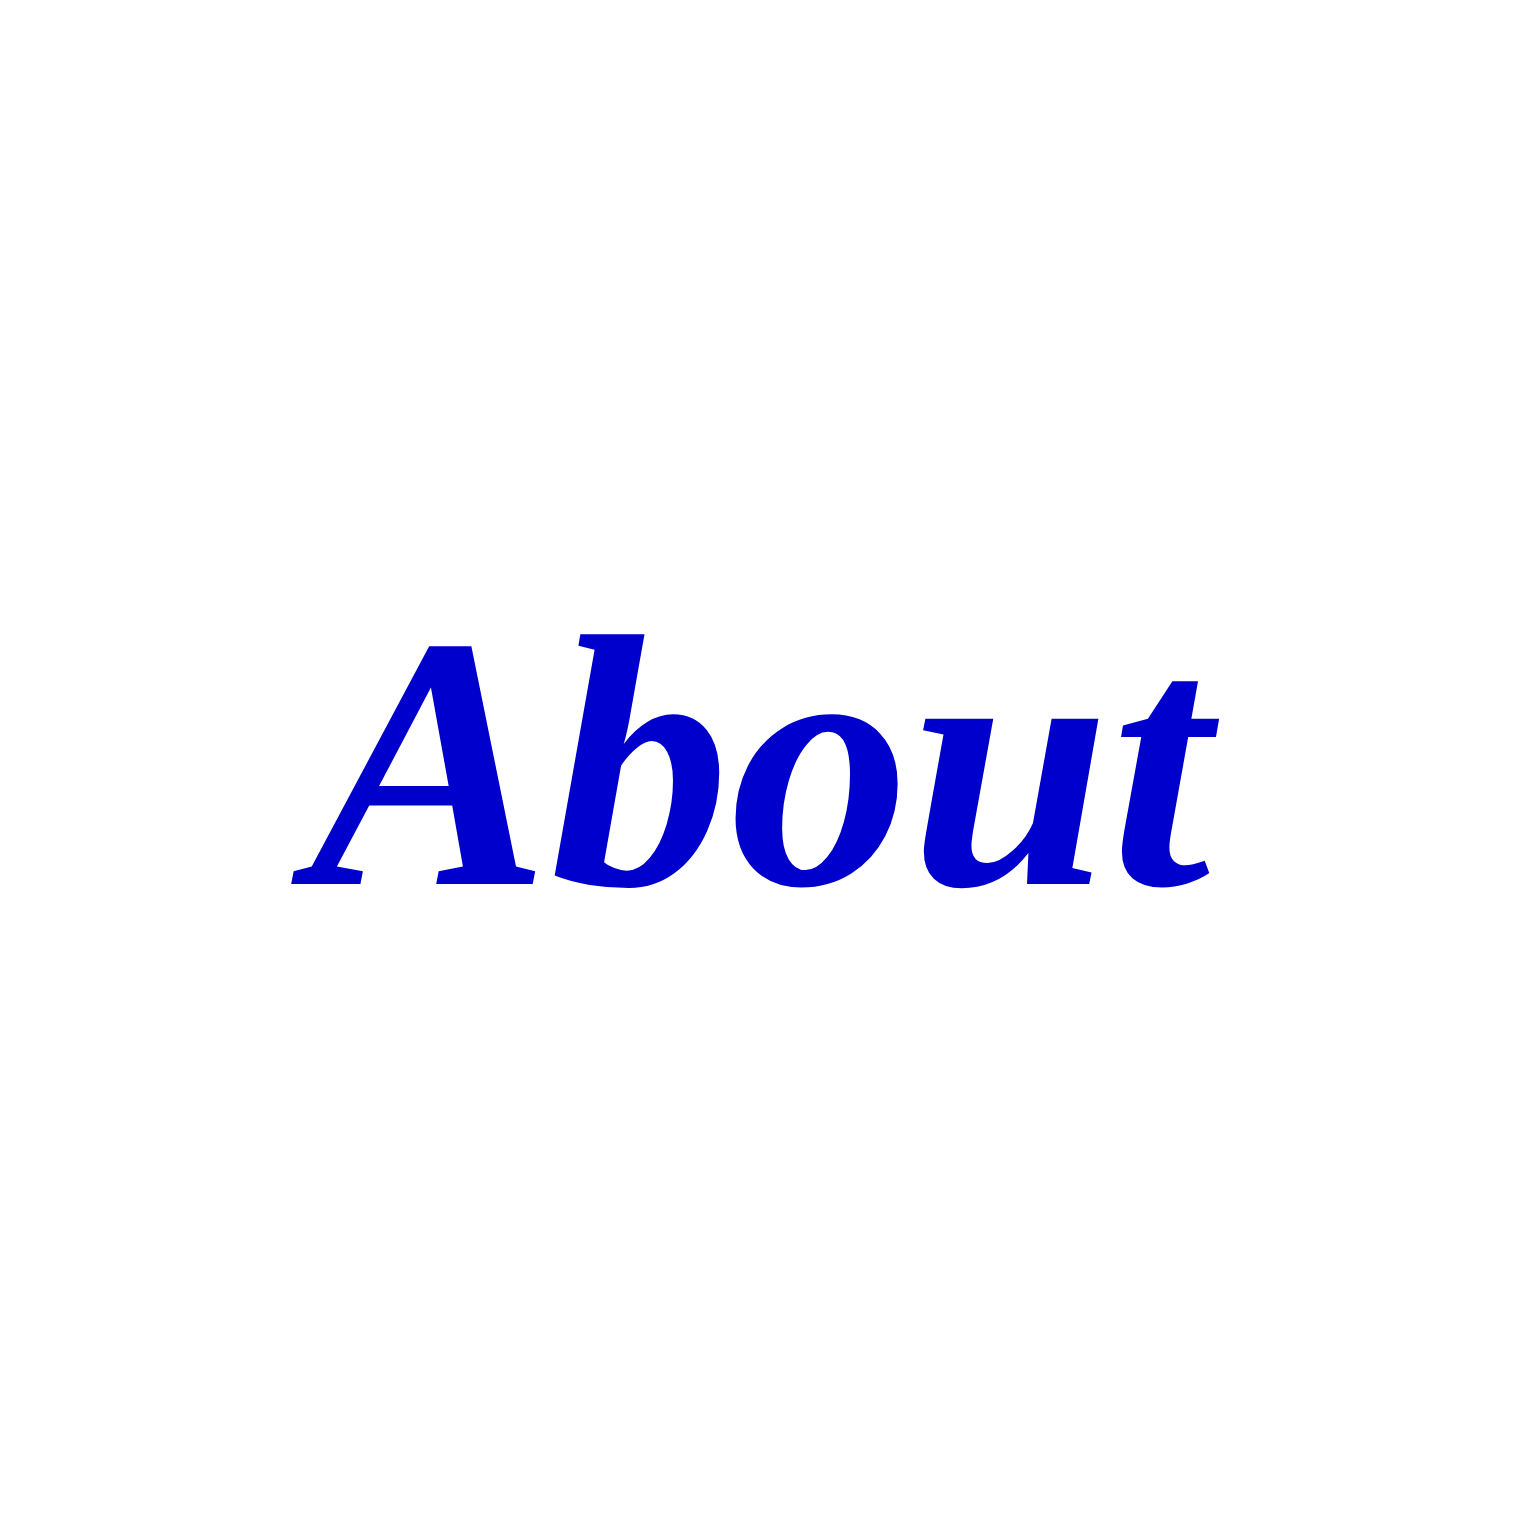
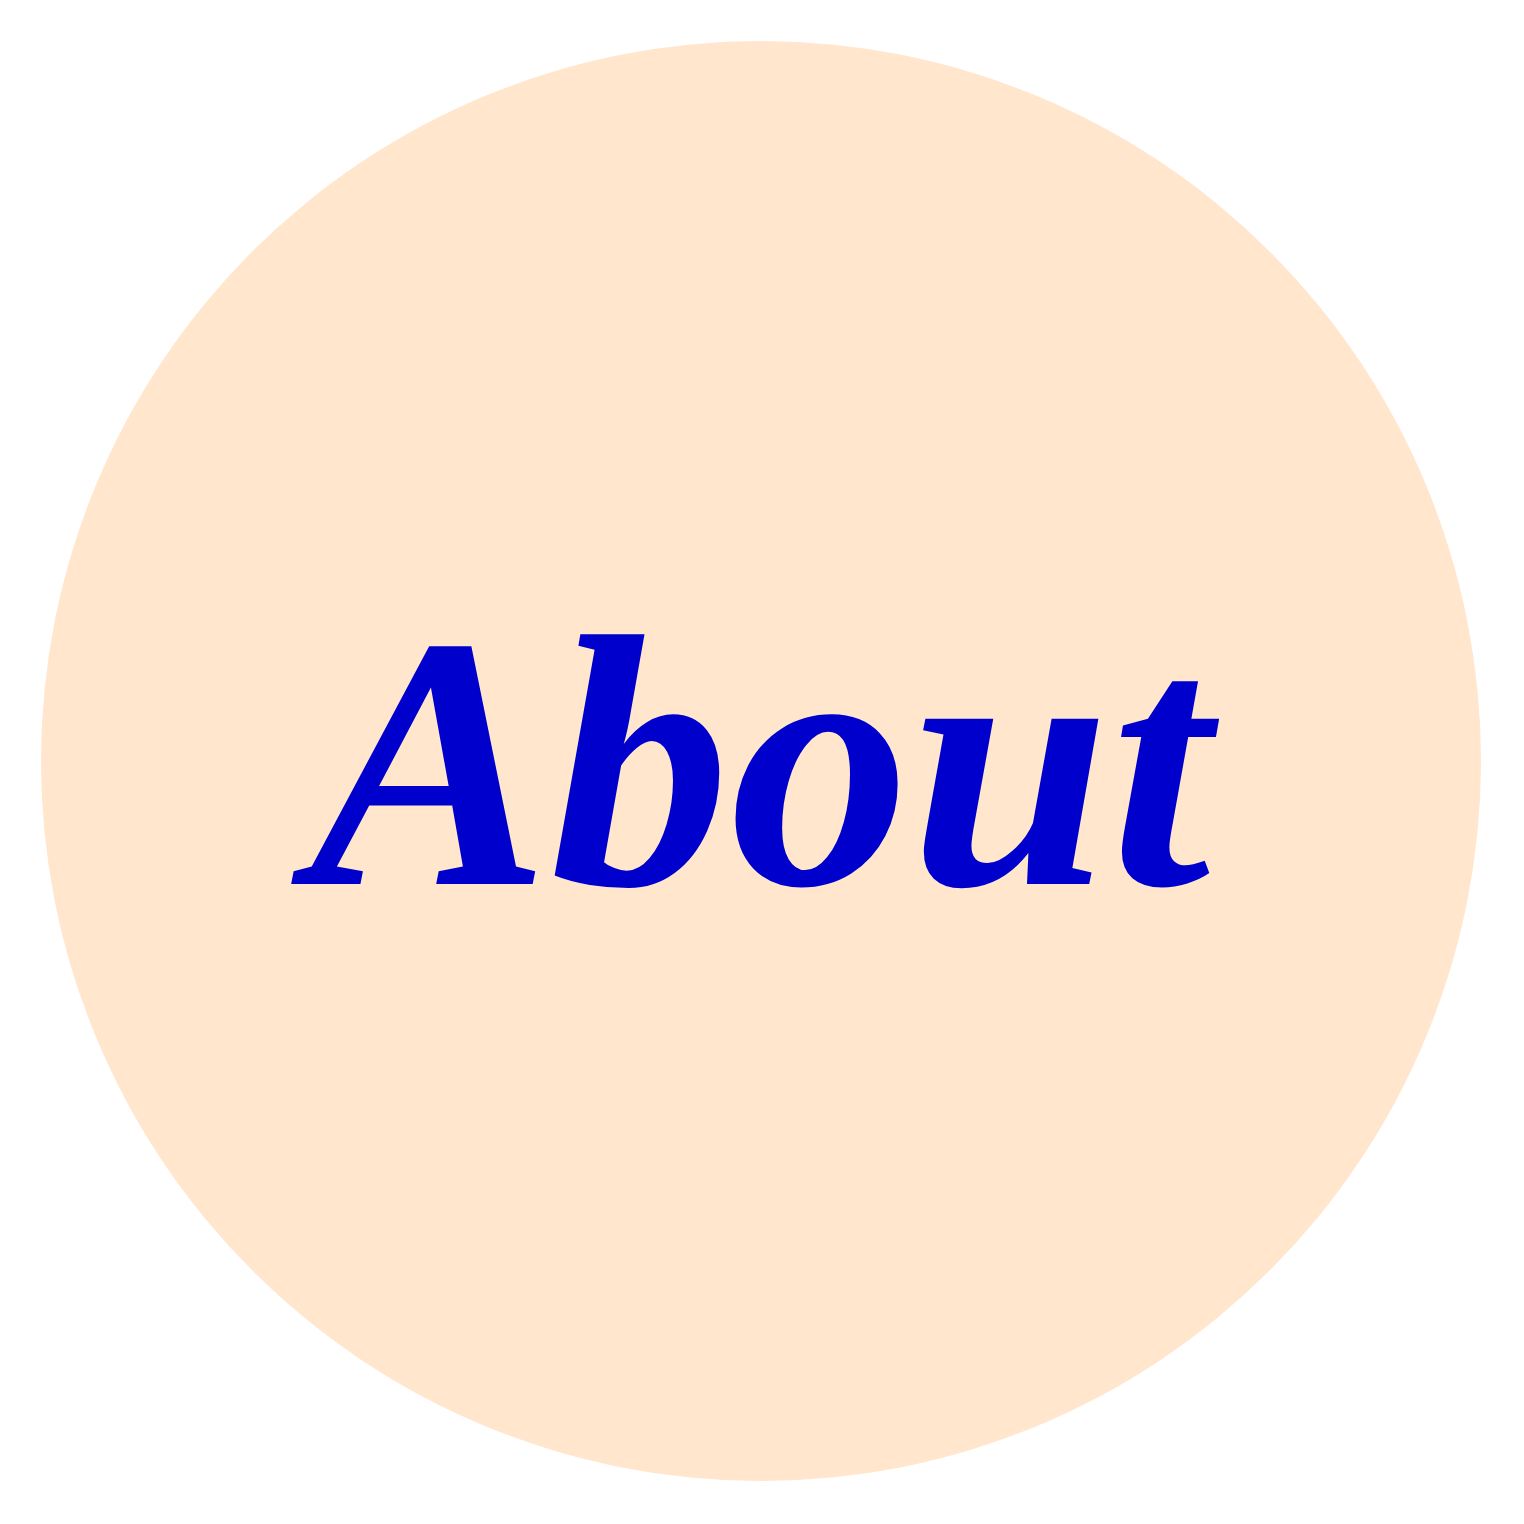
(761, 761) -> (761, 761)
